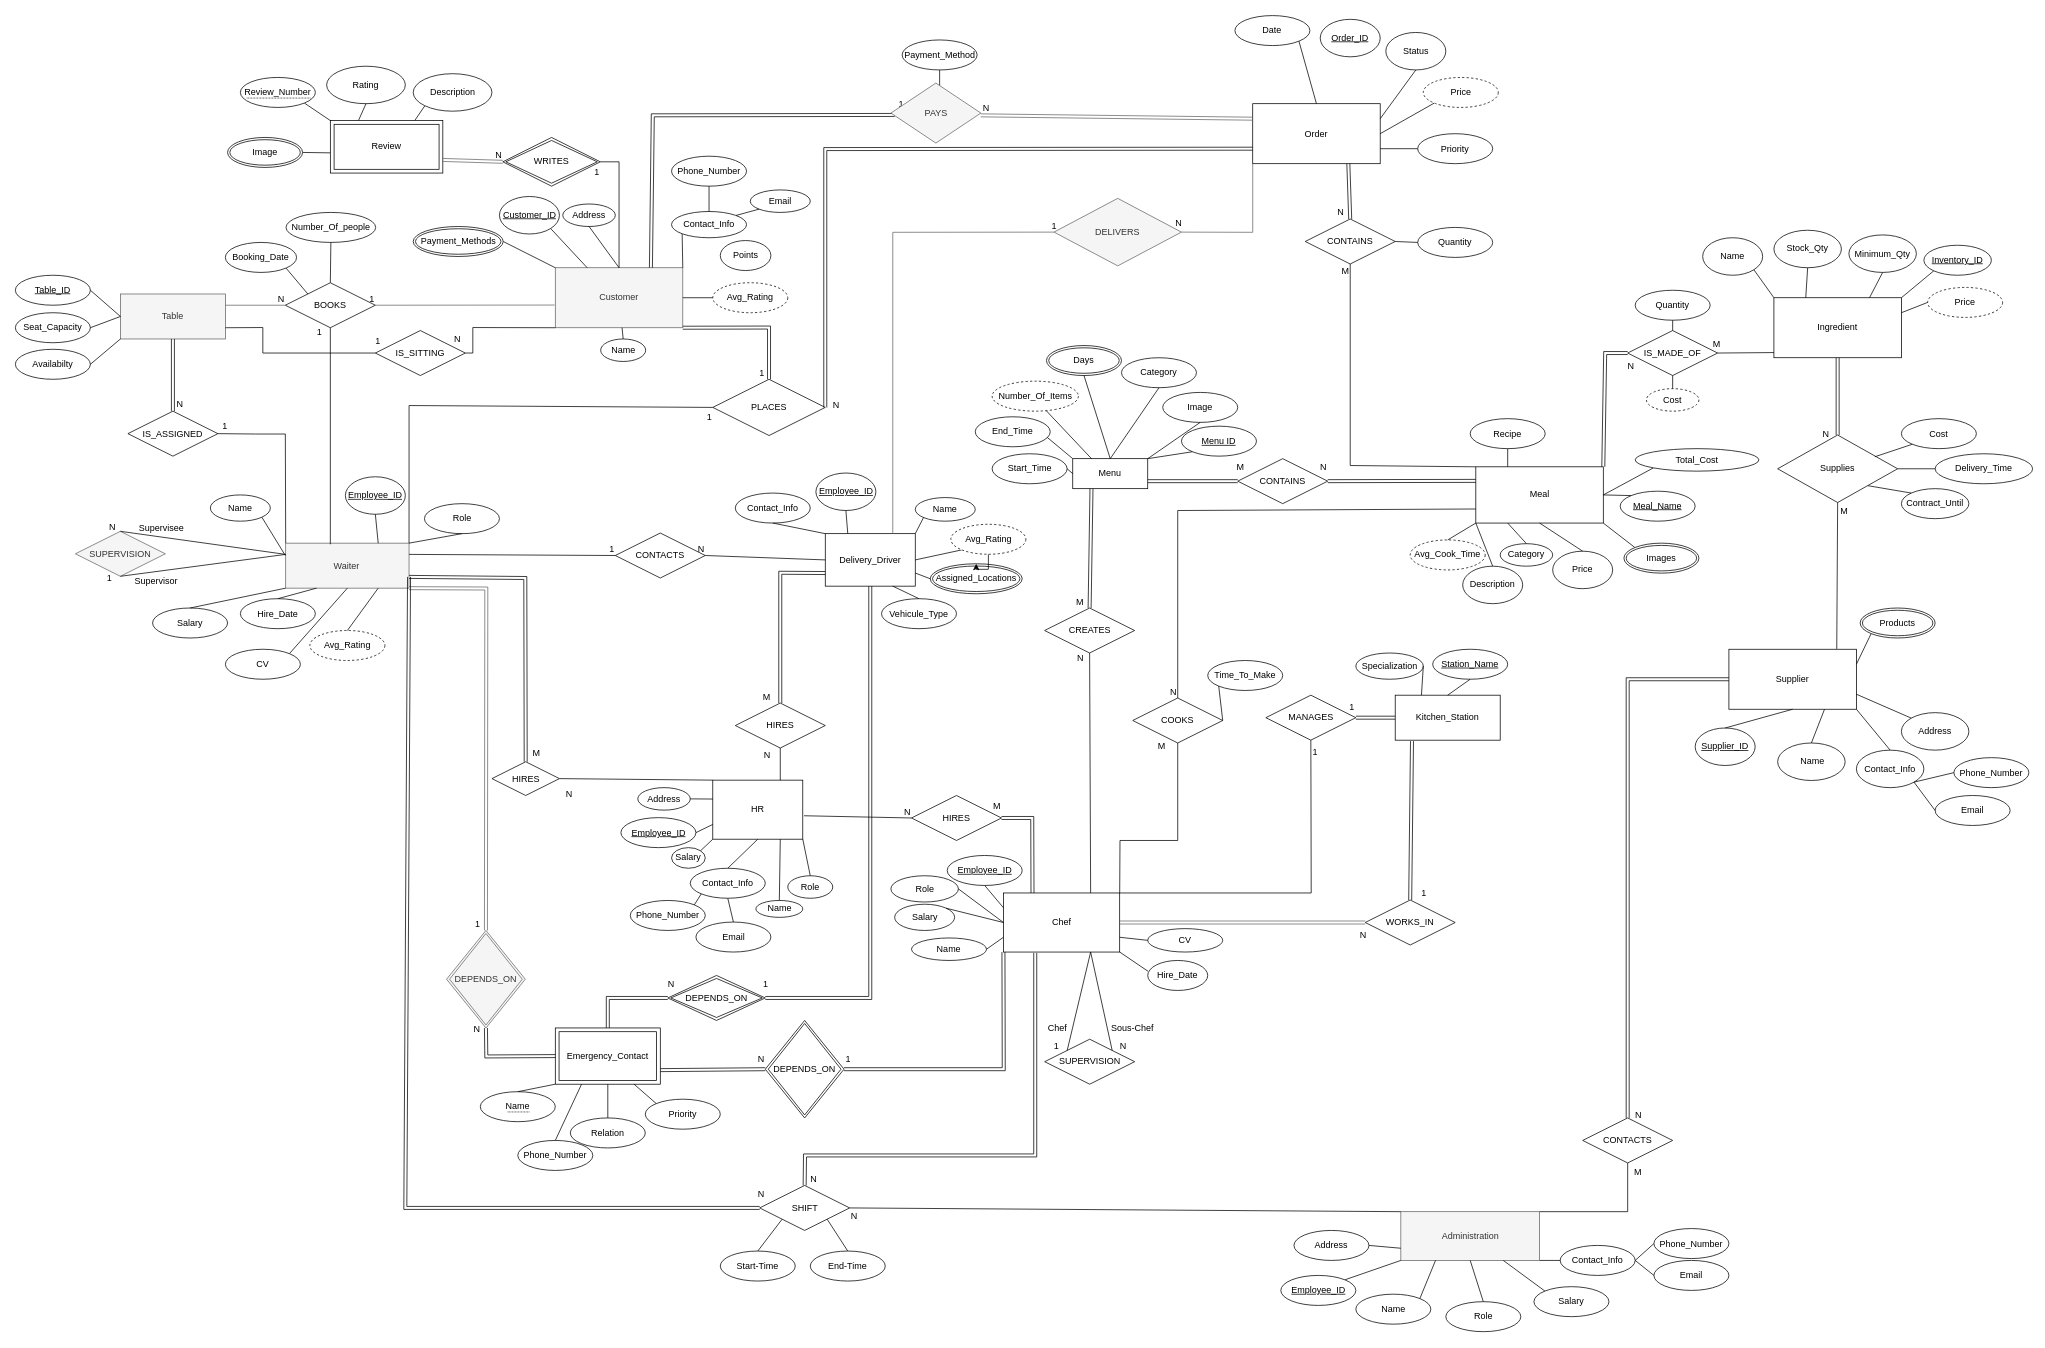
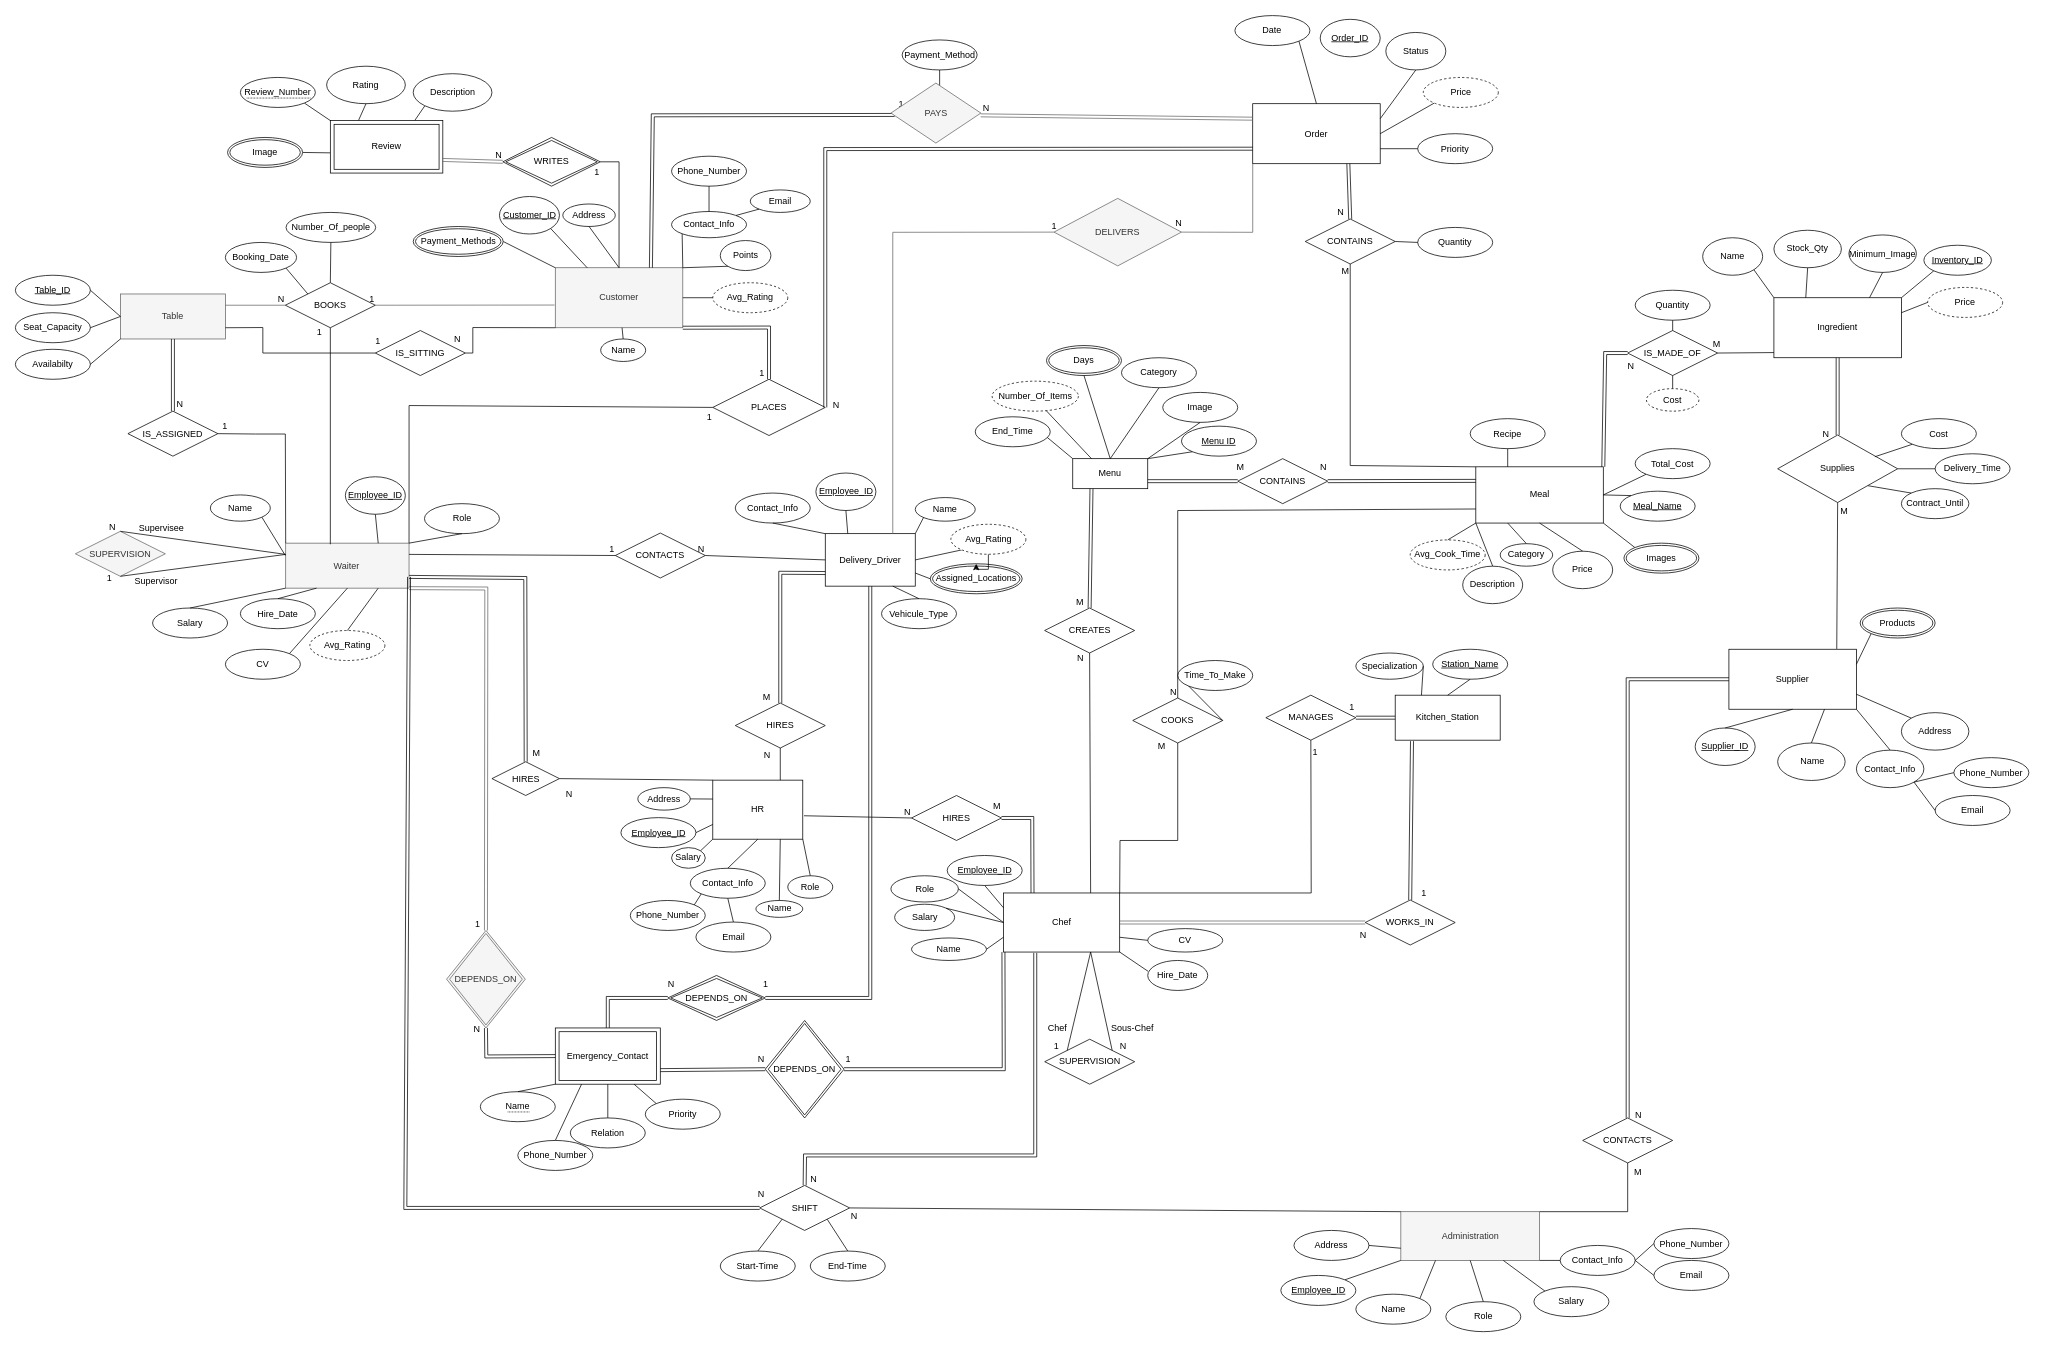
(1883, 254) -> (1883, 254)
none -> (705, 267)
(1697, 460) -> (1673, 464)
(1030, 469) -> none
(1984, 469) -> (1973, 469)
(1070, 471) -> none
(1245, 675) -> (1215, 675)
